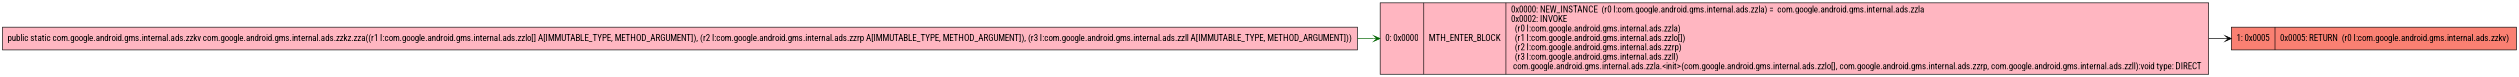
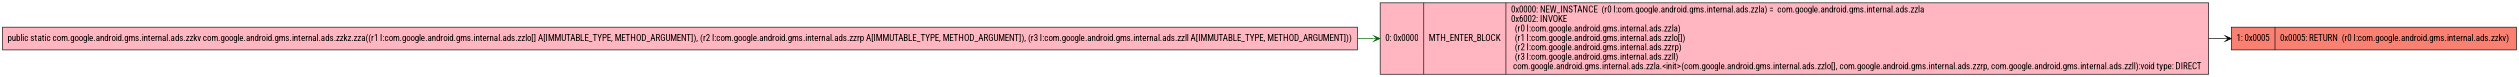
(1541, 19) -> (1541, 19)
